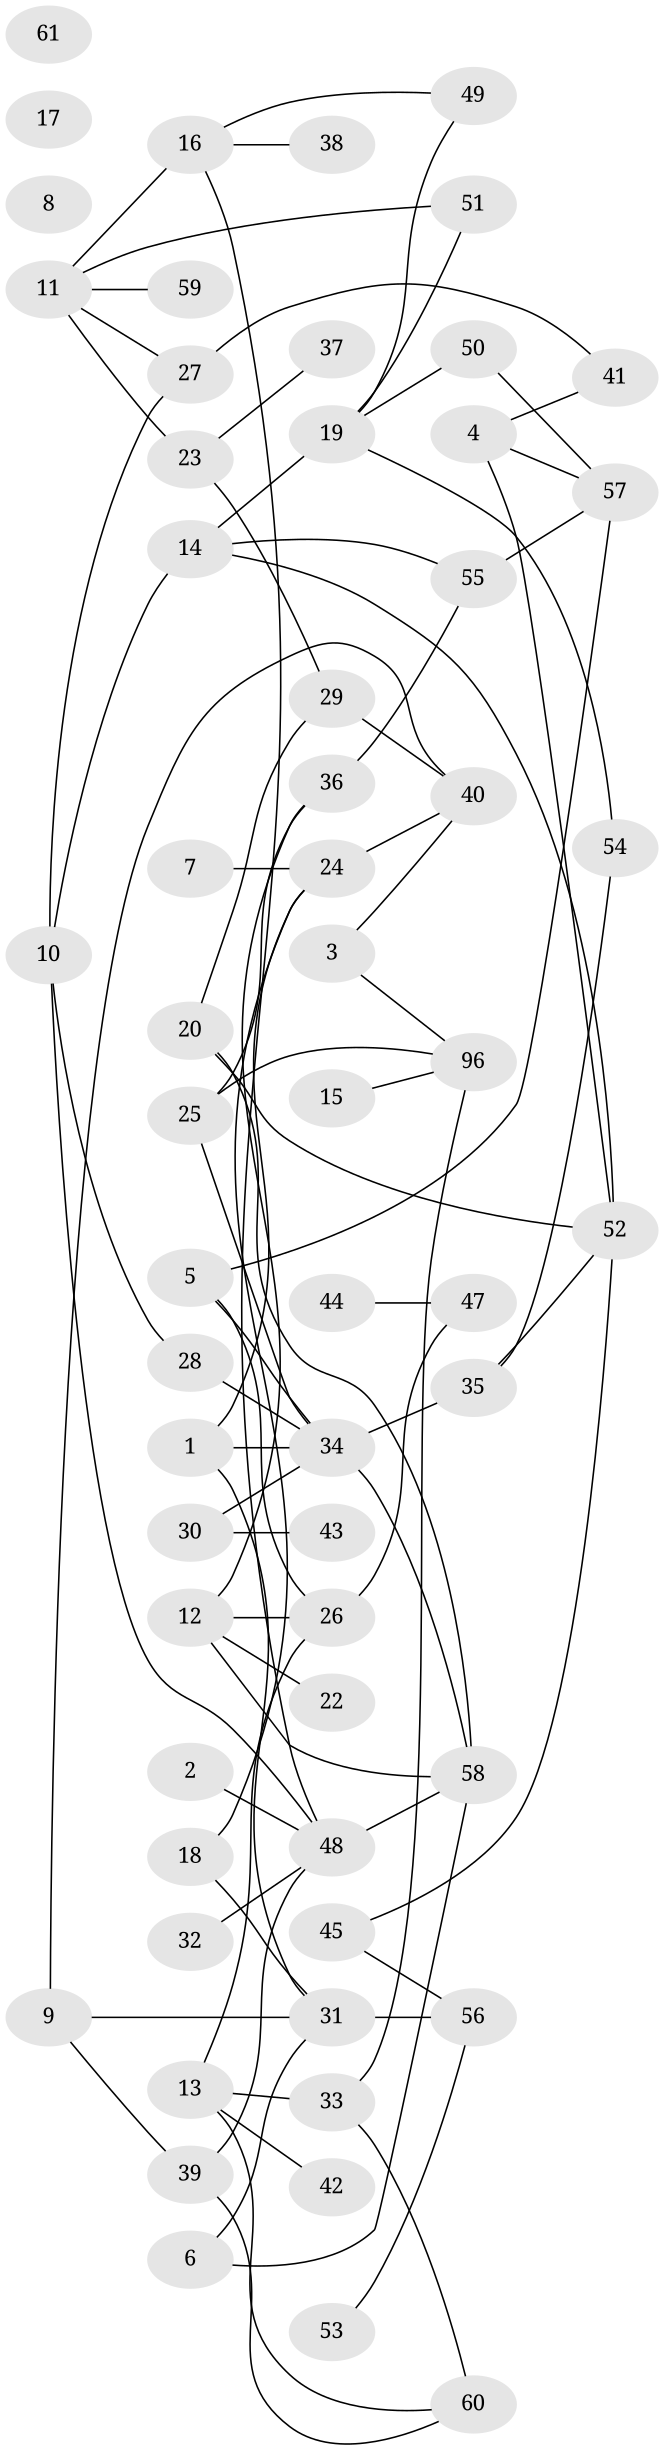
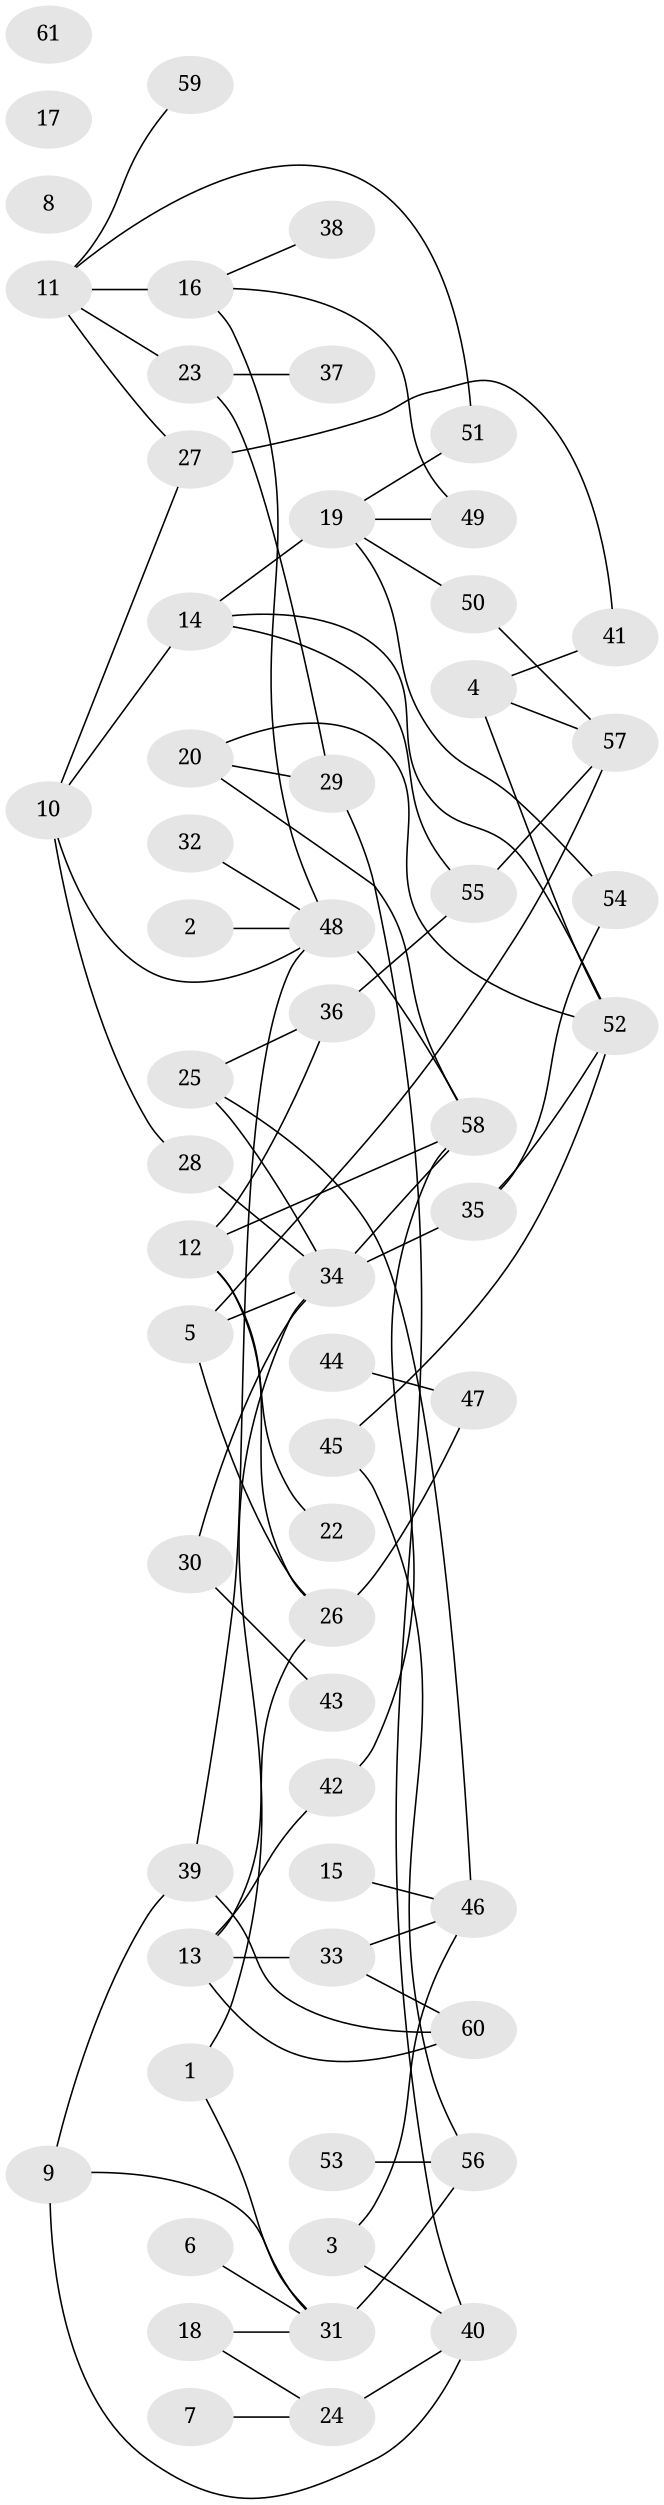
(474, 1062) -> (474, 1909)
(261, 1158) -> none
(406, 2090) -> (403, 1457)
